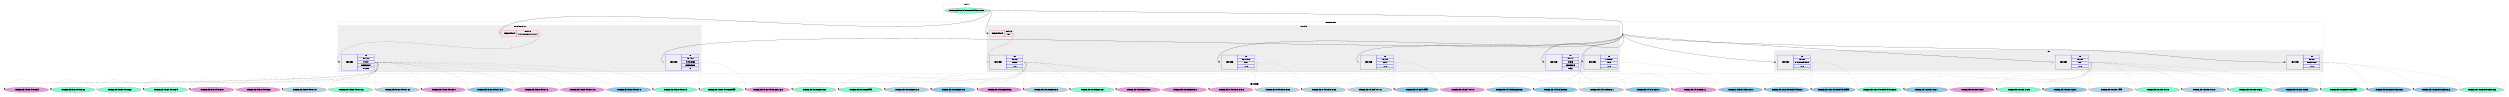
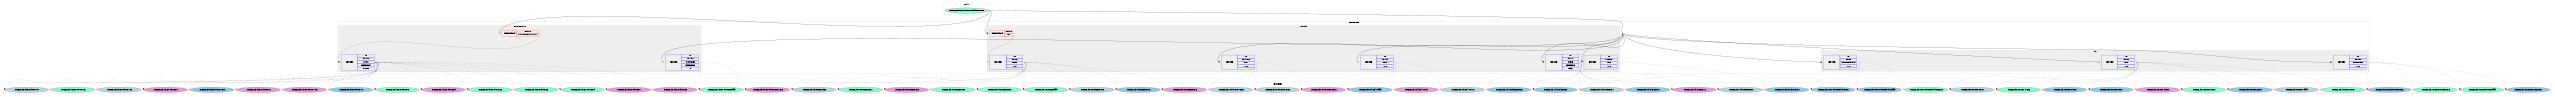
(1185, 90) -> (953, 90)
none -> (1741, 90)
